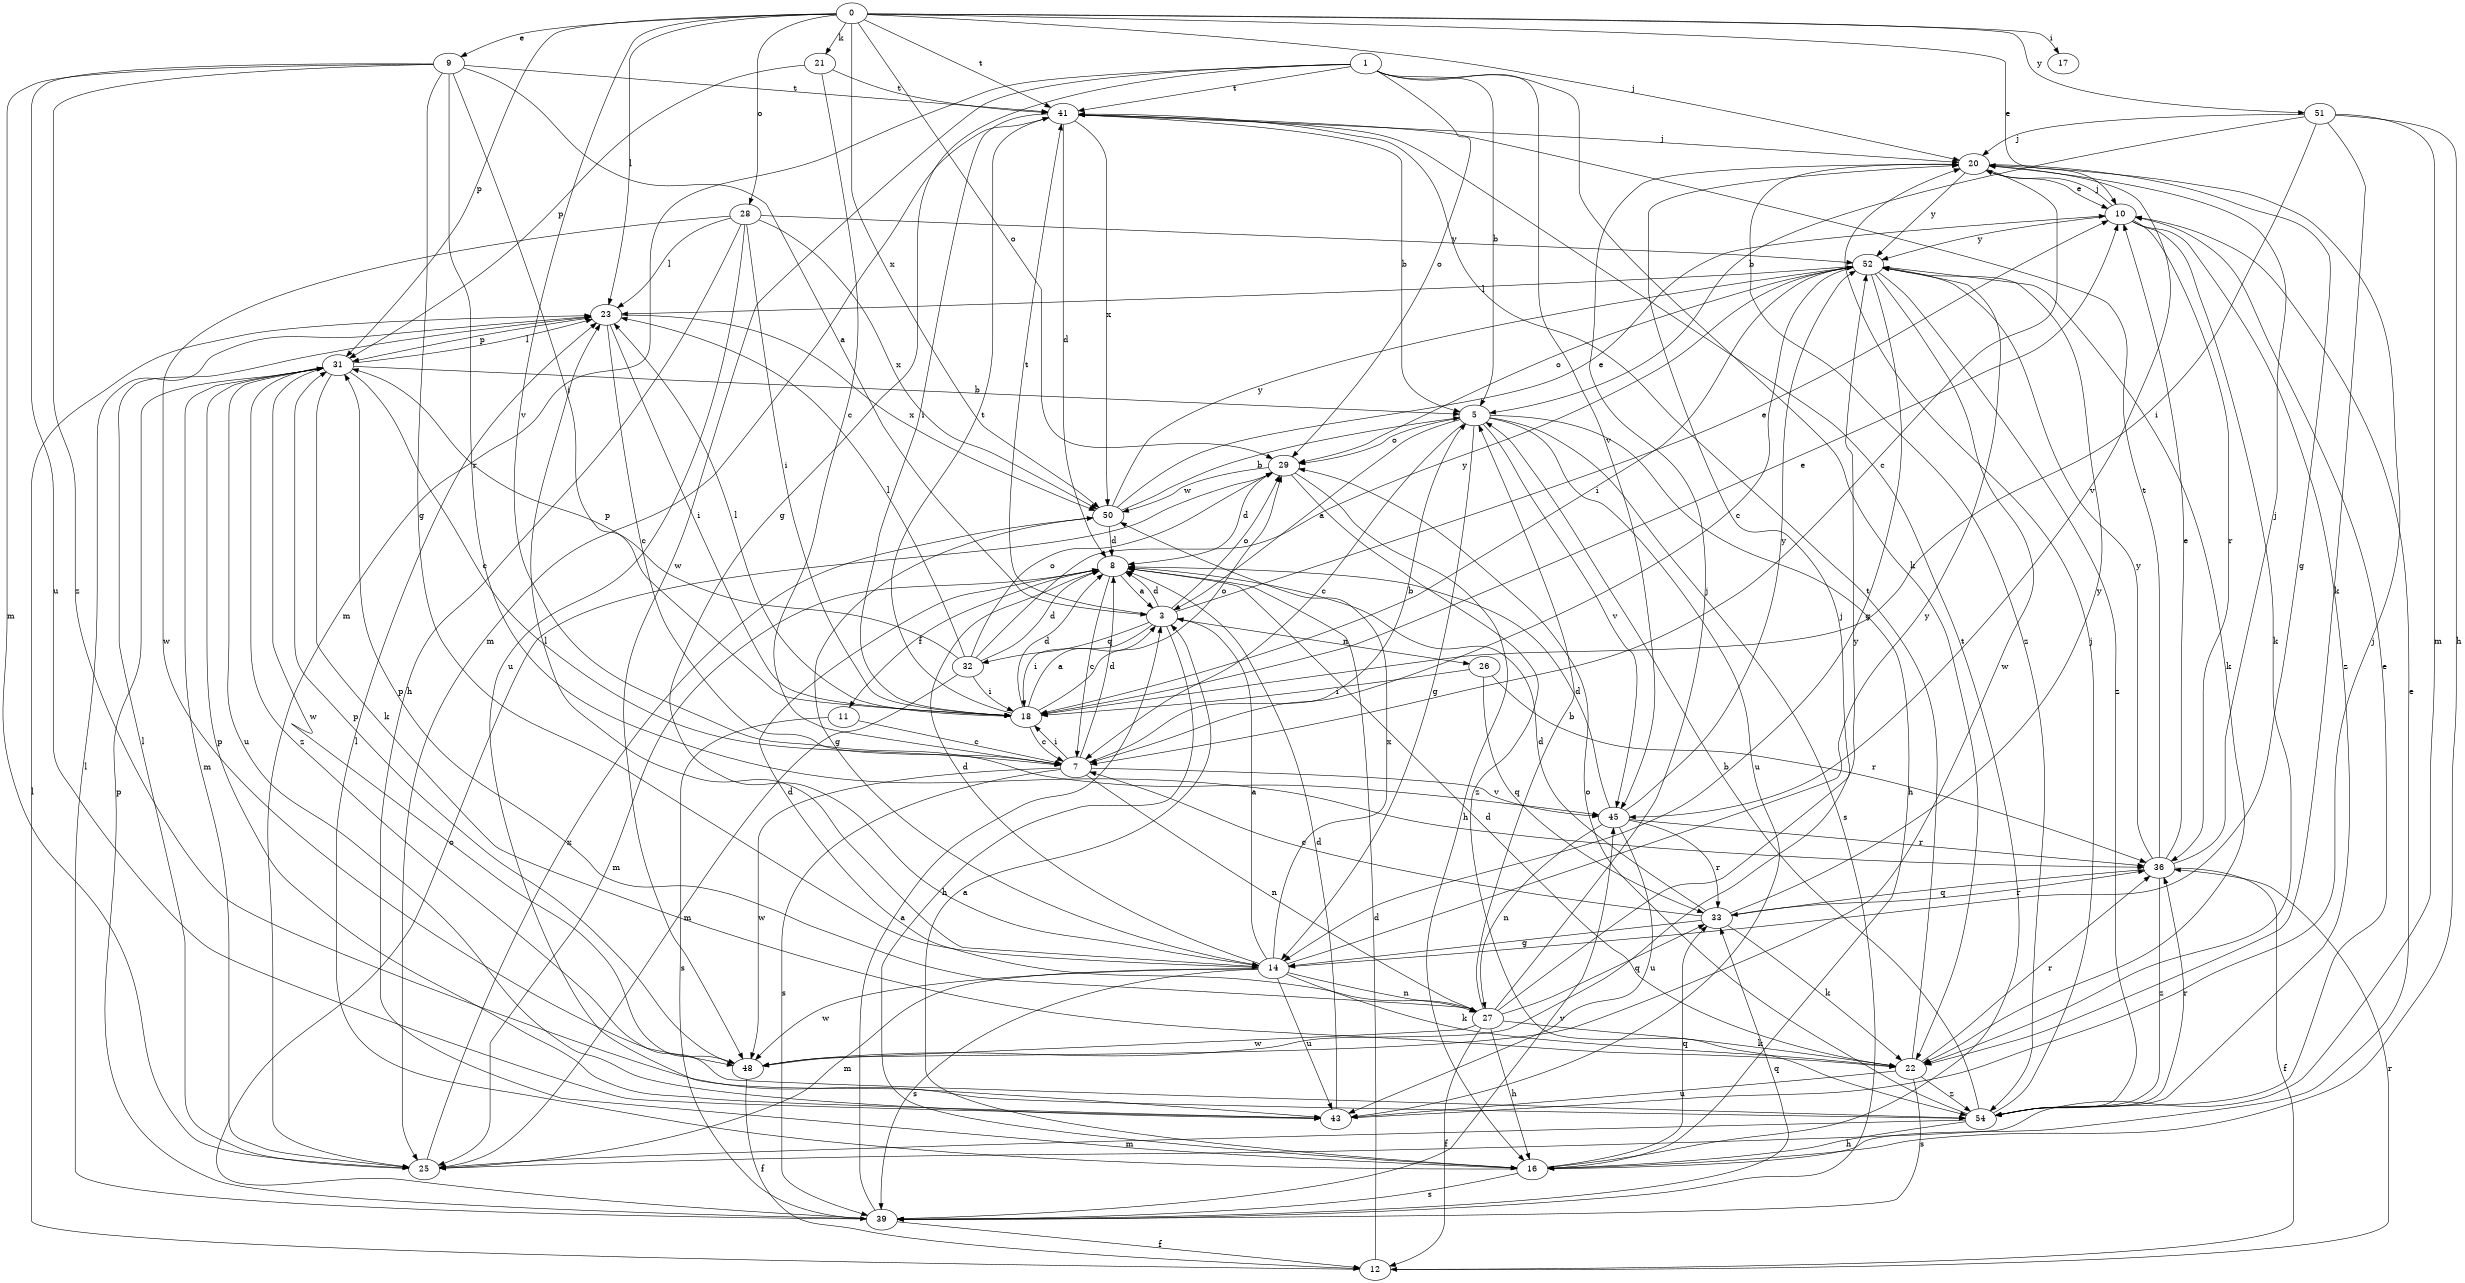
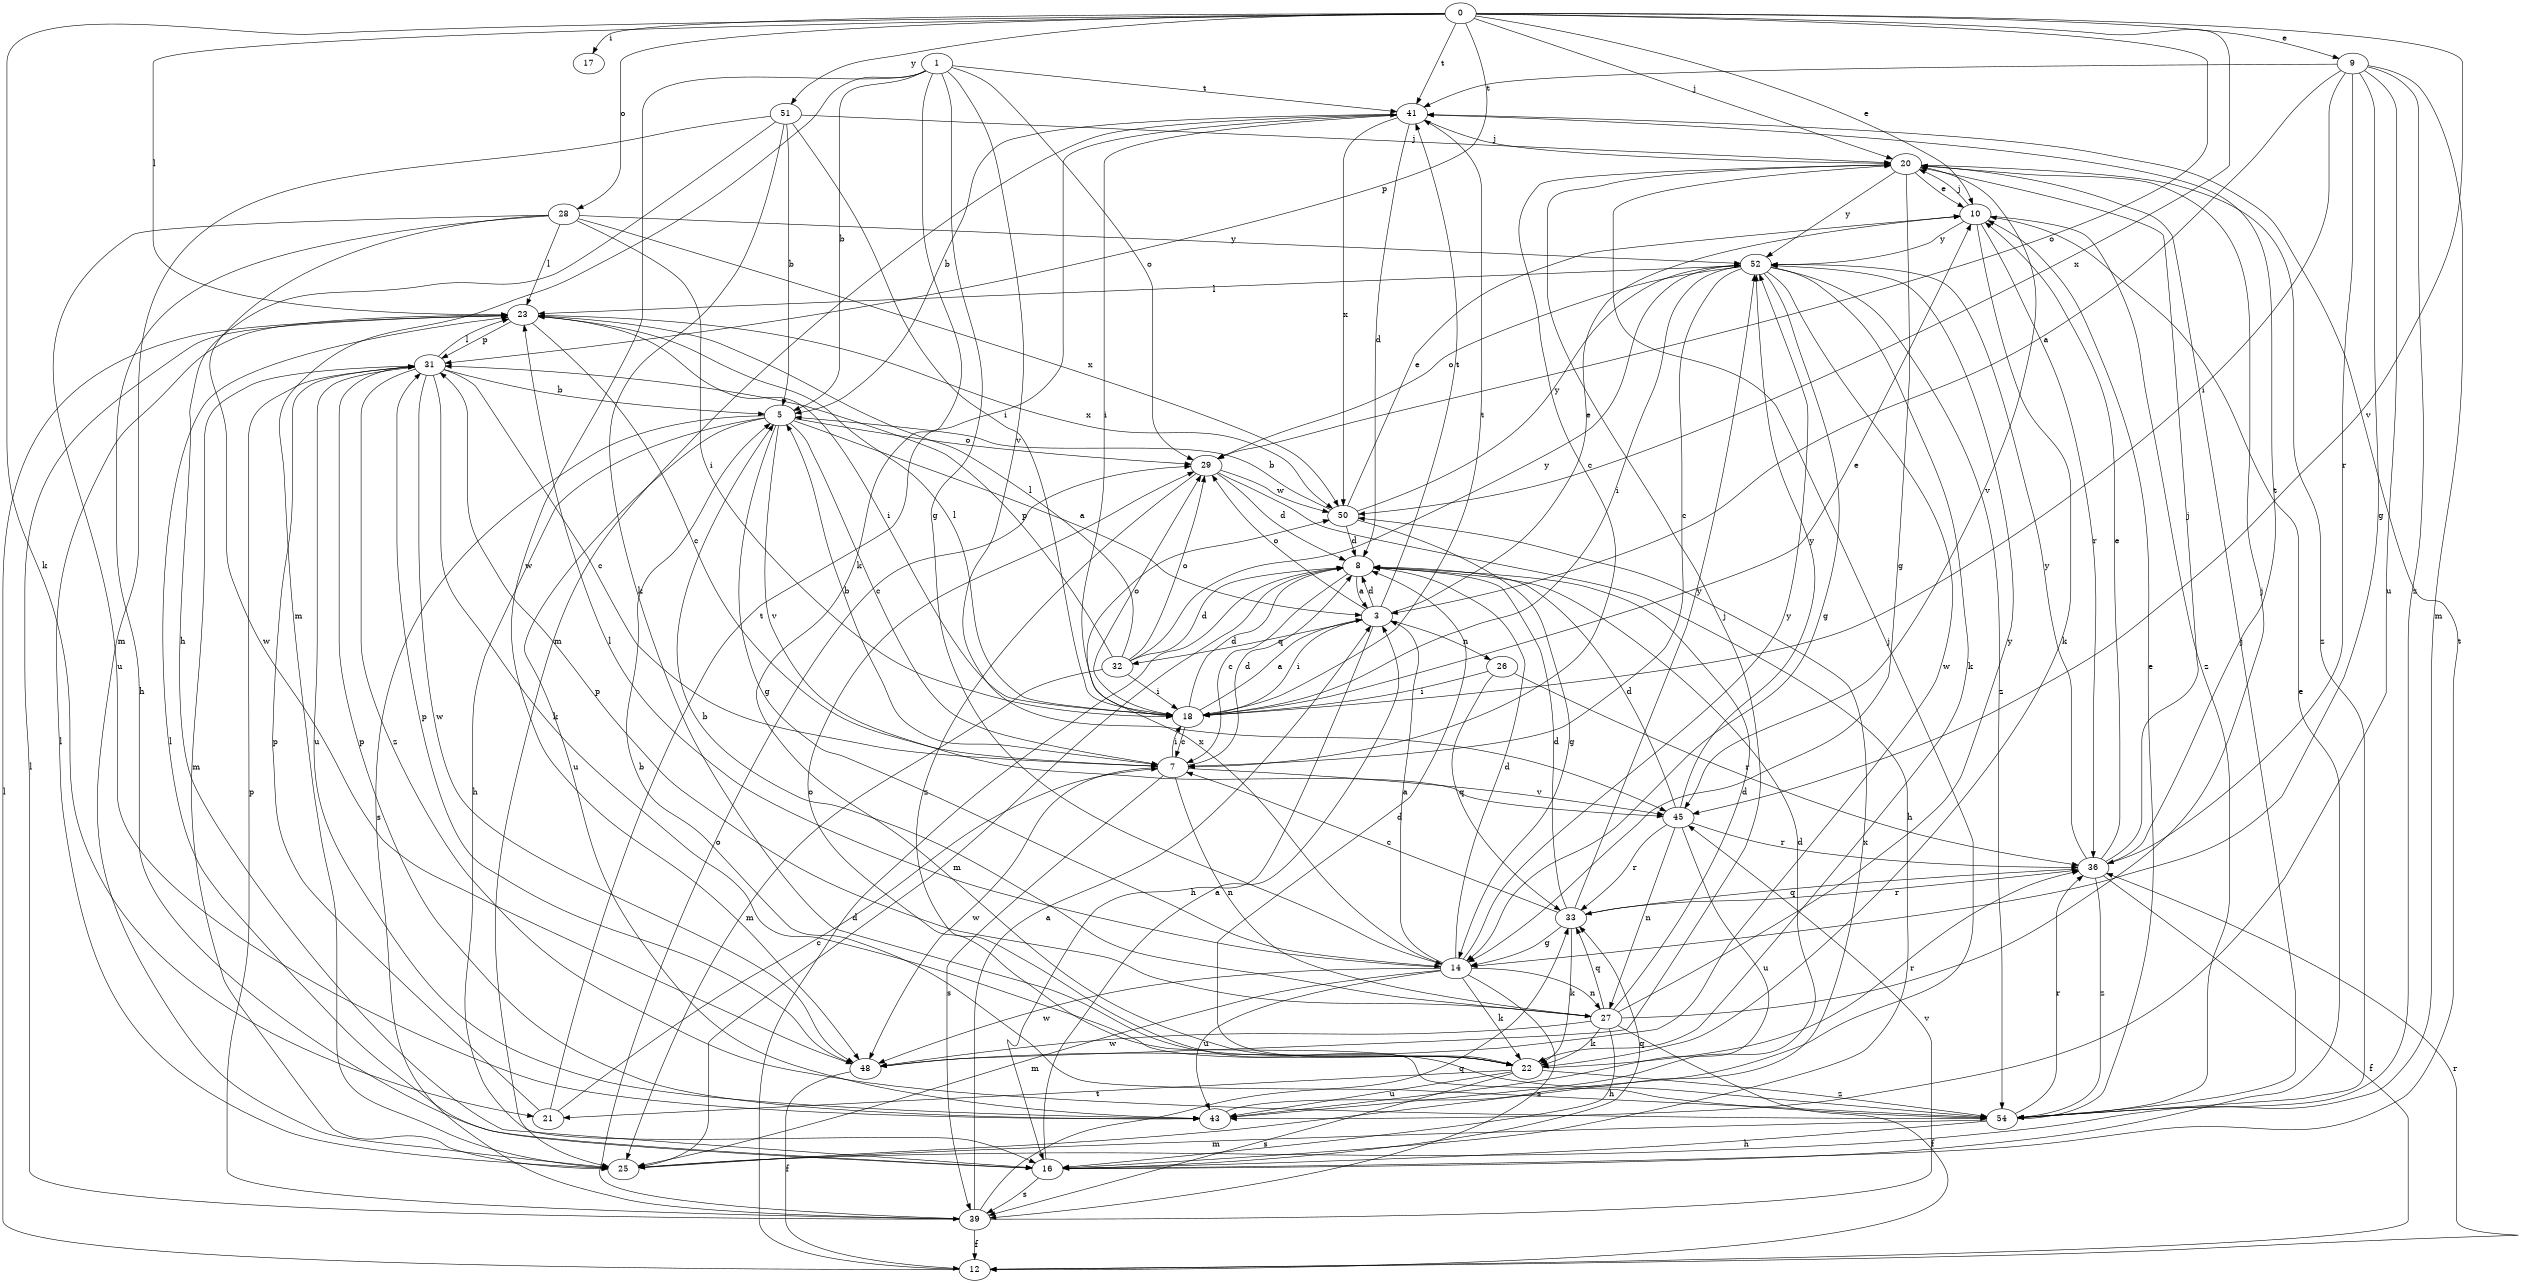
(1709, 452) -> (1041, 1094)
(844, 717) -> none
